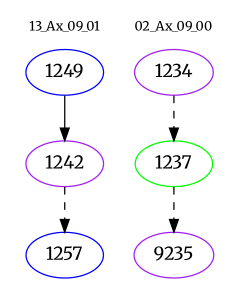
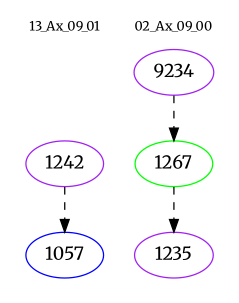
(65, 72) -> none
(174, 72) -> (174, 72)
(174, 164) -> (174, 164)
(65, 255) -> (65, 255)
(174, 255) -> (174, 255)
